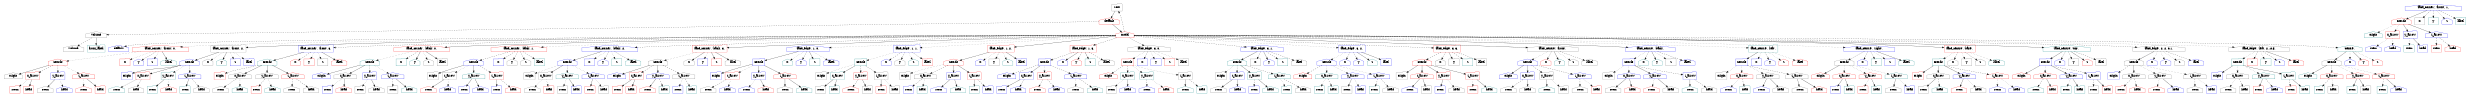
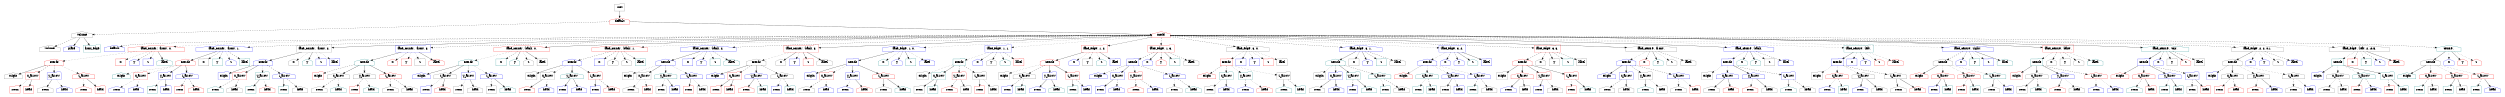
(1122, 22) -> (611, 39)
none -> (72, 49)
(96, 49) -> (92, 49)
